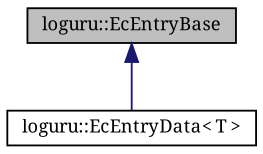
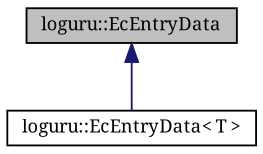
(132, 26) -> (132, 26)
